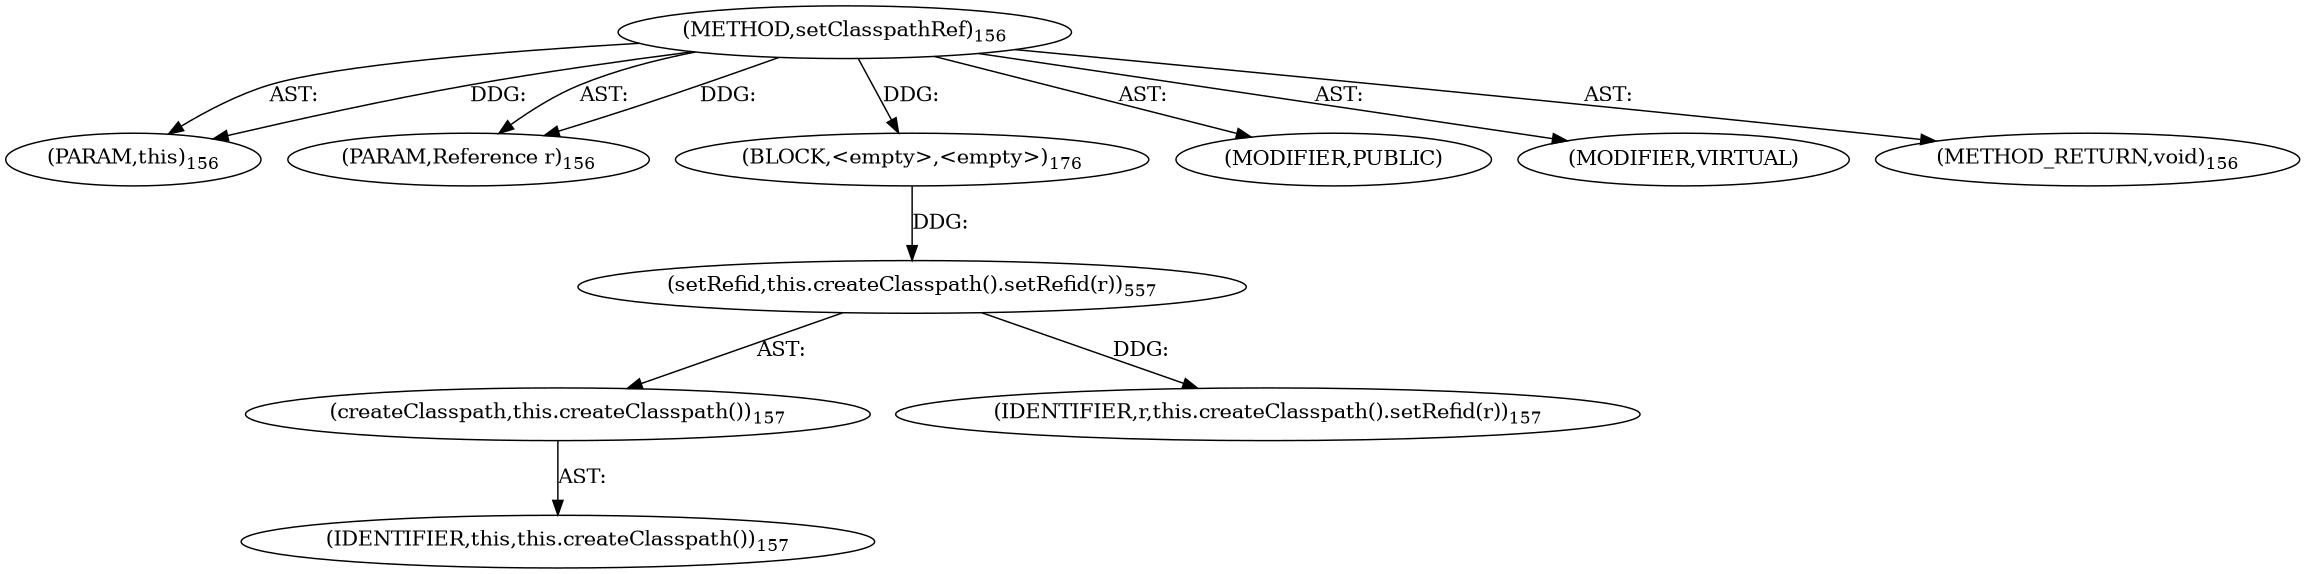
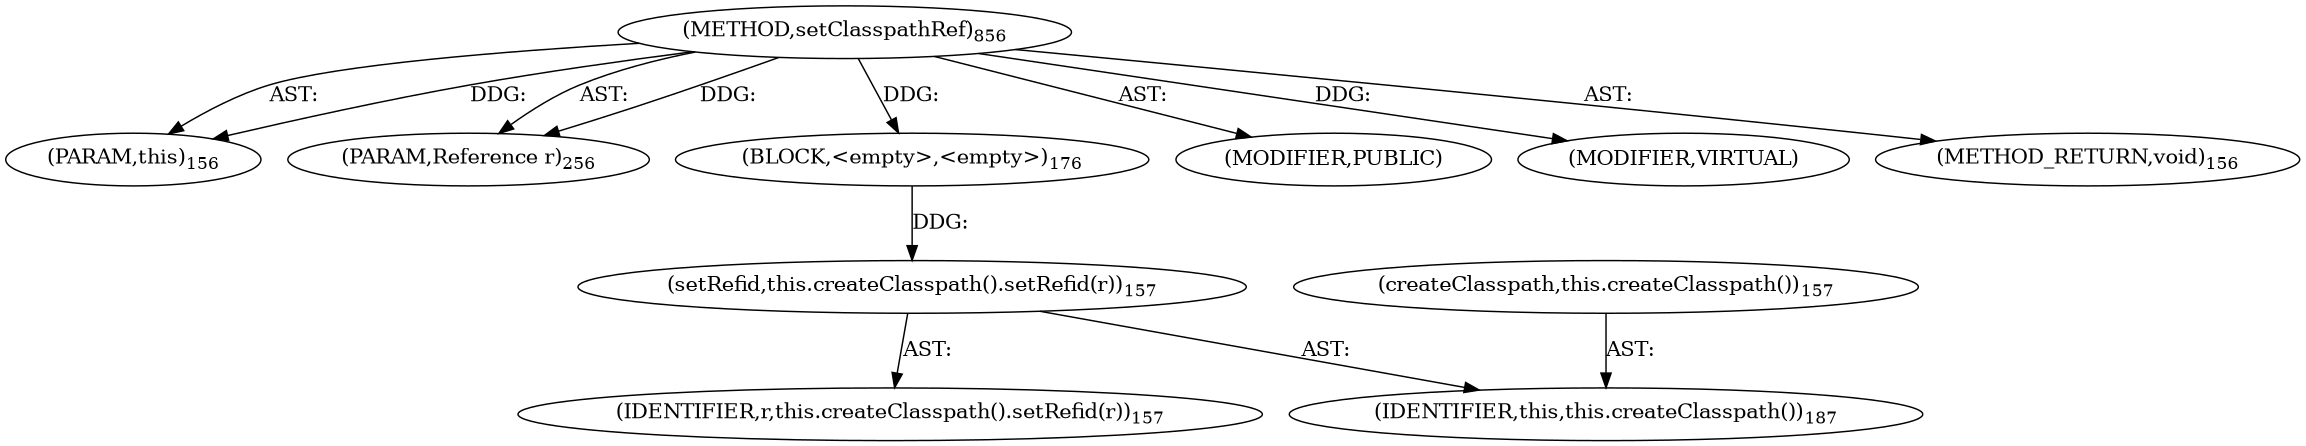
(990, 30) -> (990, 30)
(1343, 96) -> (1346, 96)
(579, 157) -> (579, 157)
(1141, 285) -> (1141, 285)
(742, 348) -> (1252, 349)
(1144, 351) -> (931, 351)
(773, 539) -> (1821, 412)
